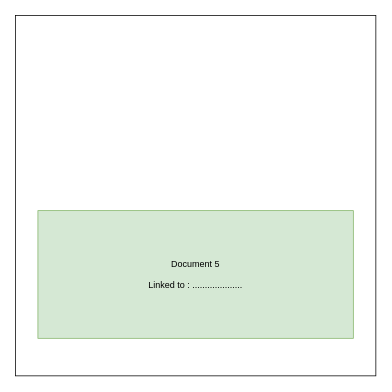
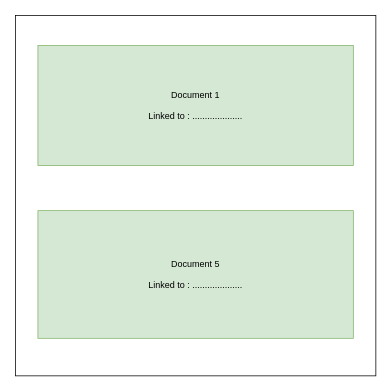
none -> (195, 105)
